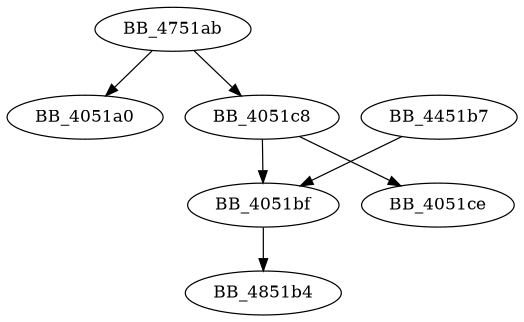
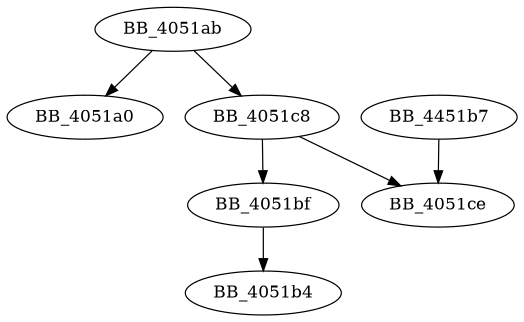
(173, 29) -> (173, 29)
(359, 157) -> (439, 155)
(263, 293) -> (263, 293)
